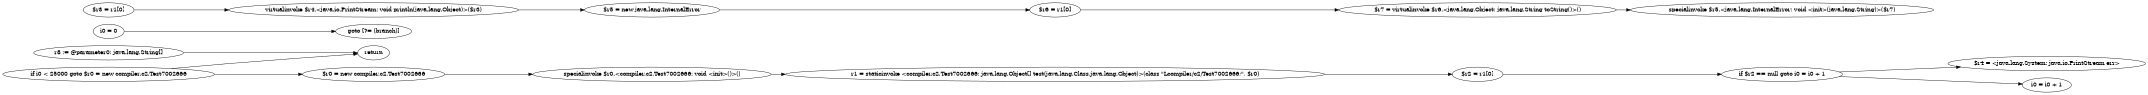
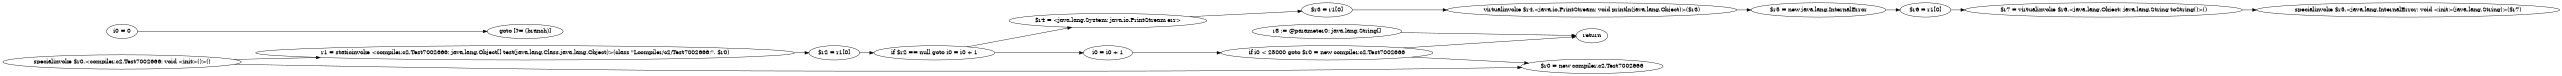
none -> (1244, 14)
none -> (1175, 53)
(487, 74) -> (876, 71)
